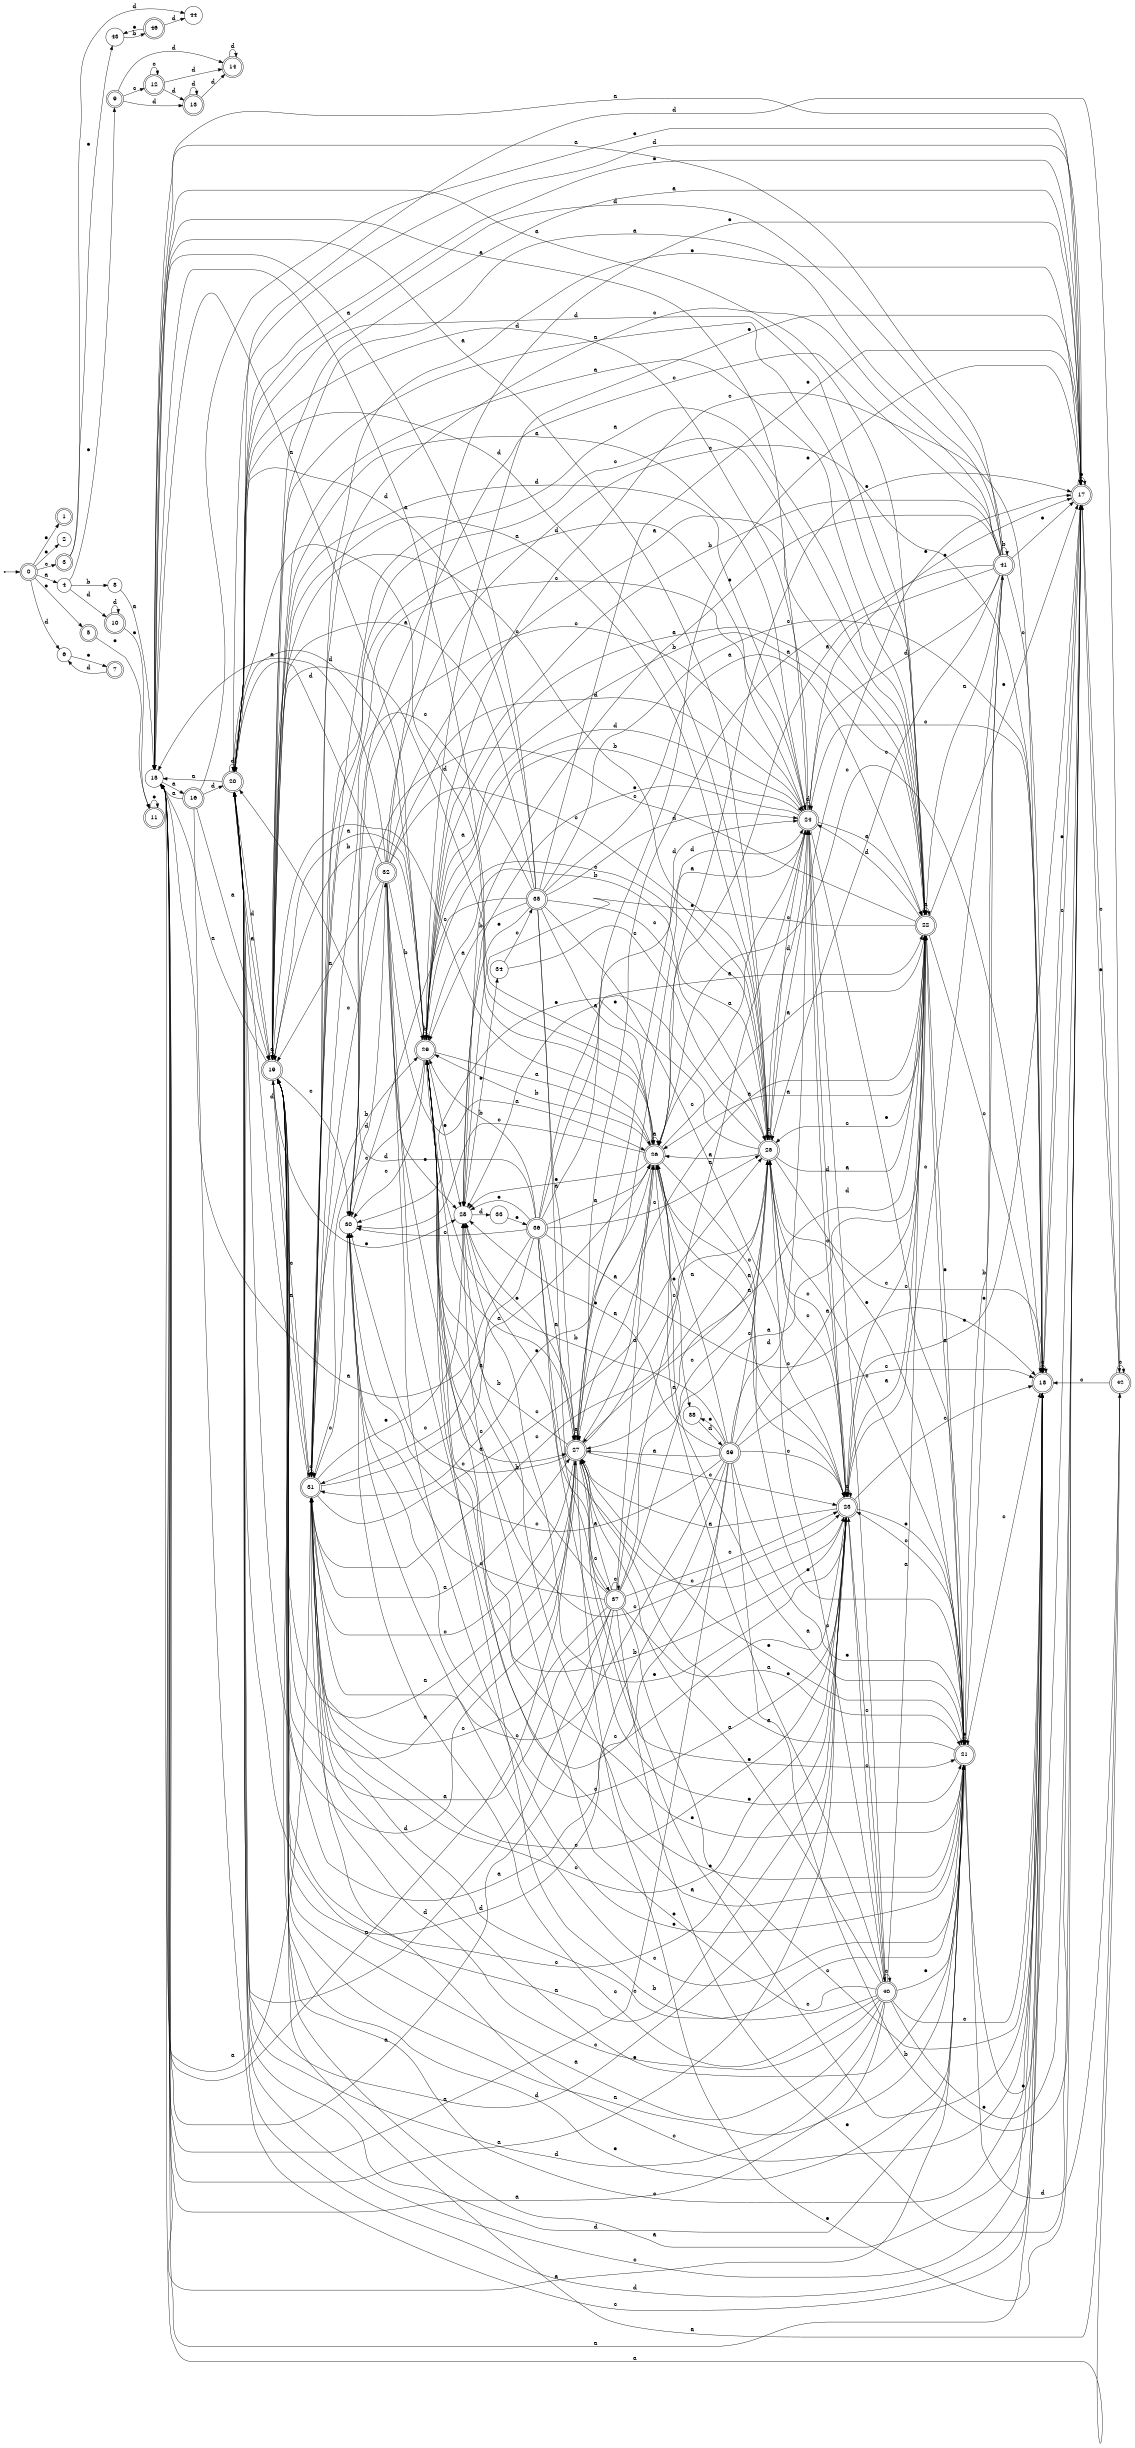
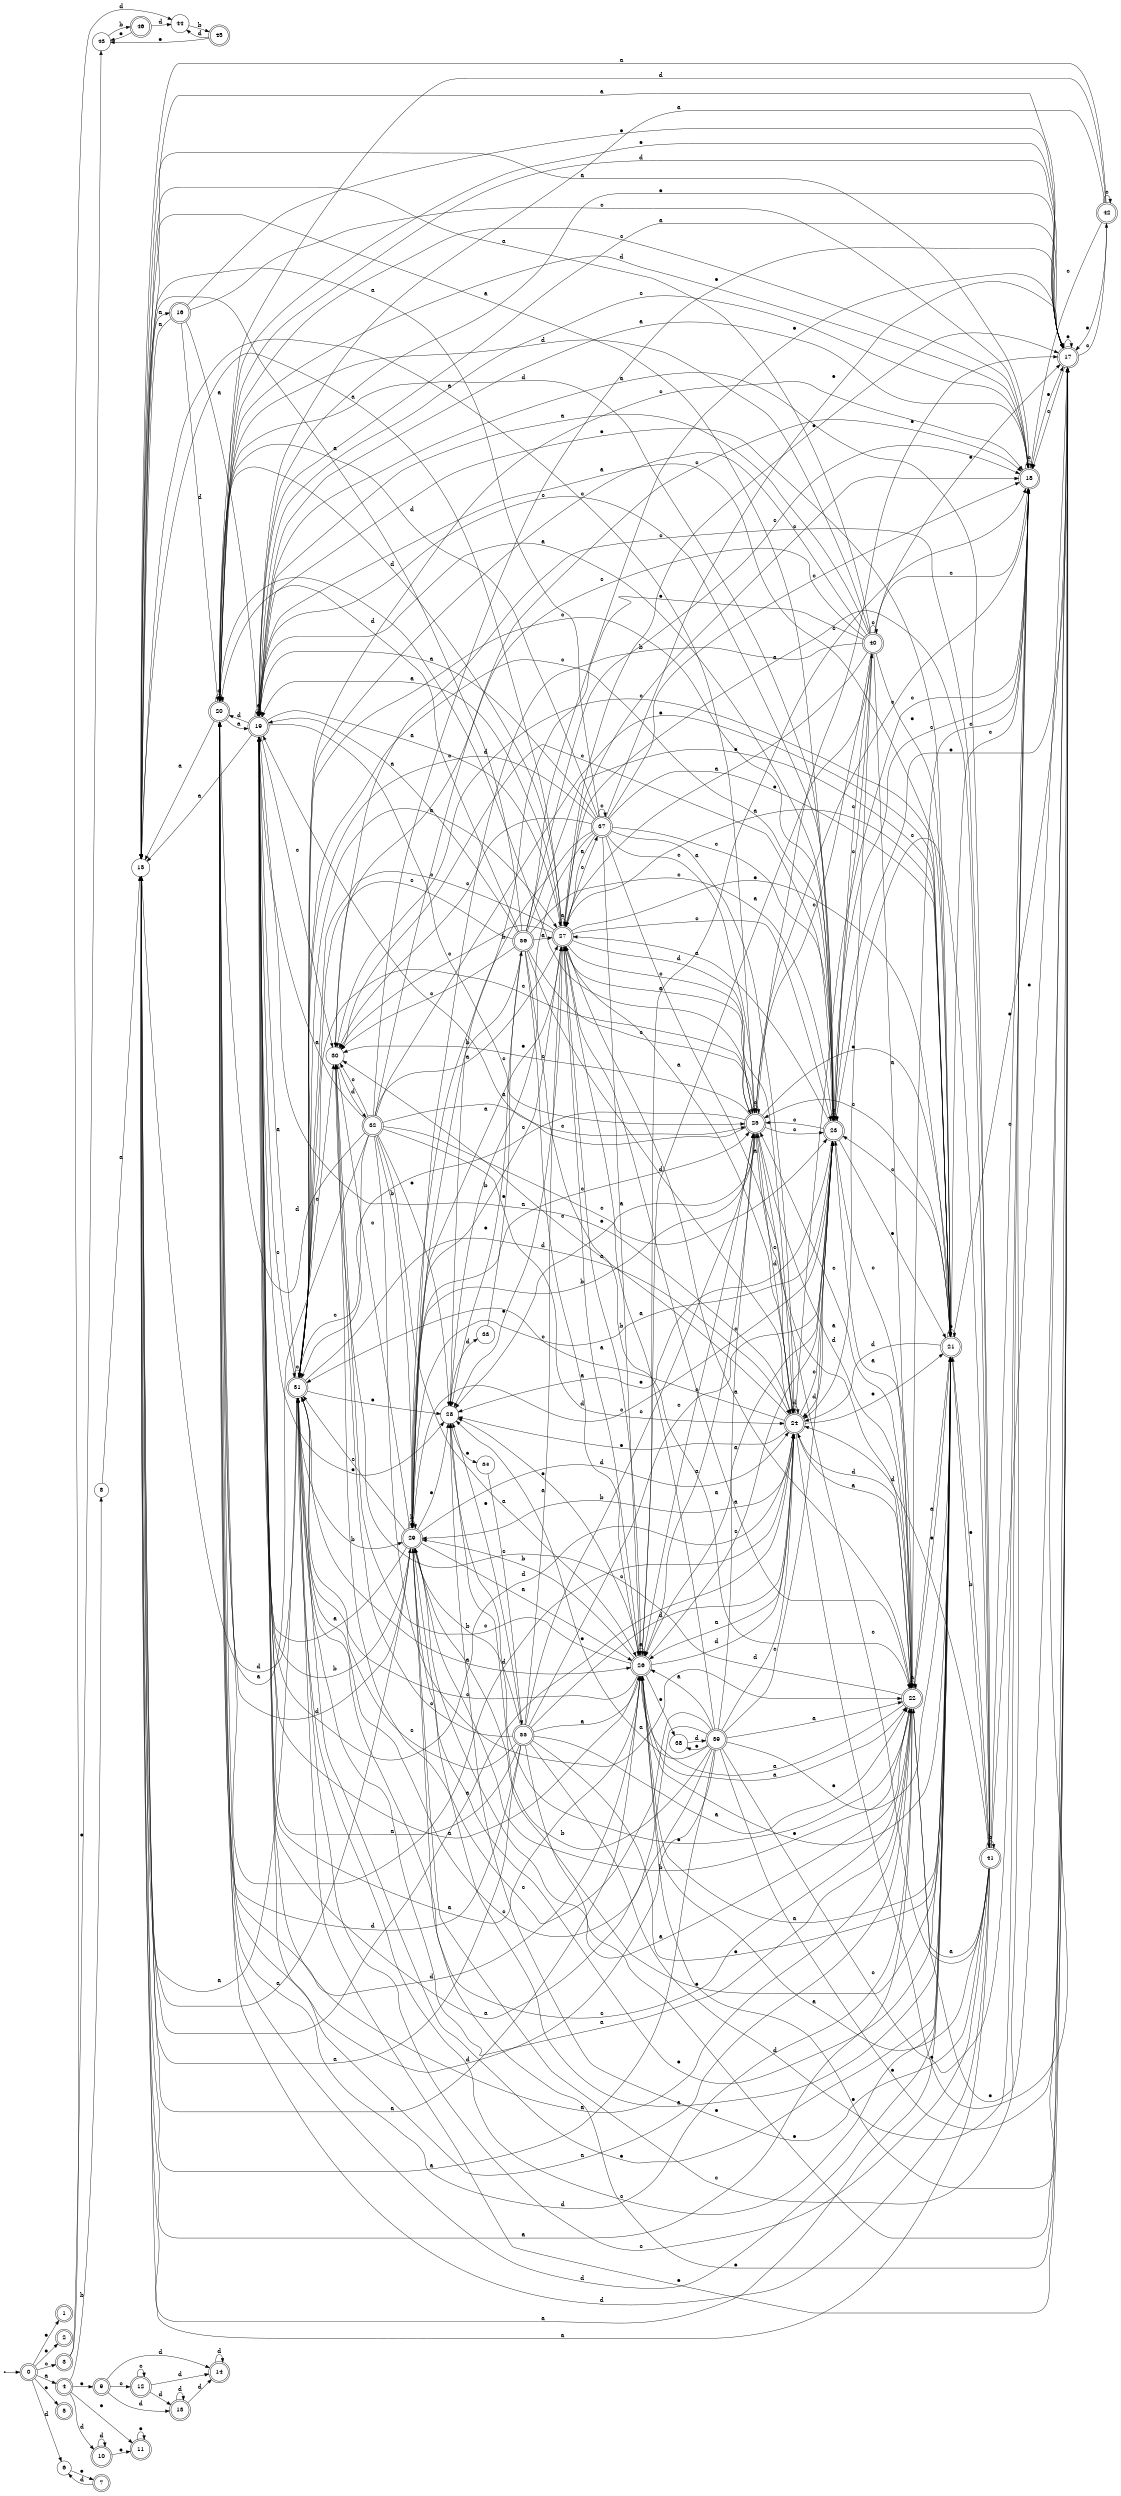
none -> (219, 36)
none -> (571, 222)
(64, 540) -> (64, 2338)
(64, 585) -> (64, 2387)
(788, 621) -> (775, 2051)
(596, 622) -> none
(141, 703) -> (100, 2416)
none -> (417, 794)
(664, 978) -> (694, 1409)
(556, 1002) -> (543, 1057)
none -> (356, 1091)
none -> (777, 1600)
(1092, 2041) -> (863, 1358)
(906, 2054) -> (893, 2070)
